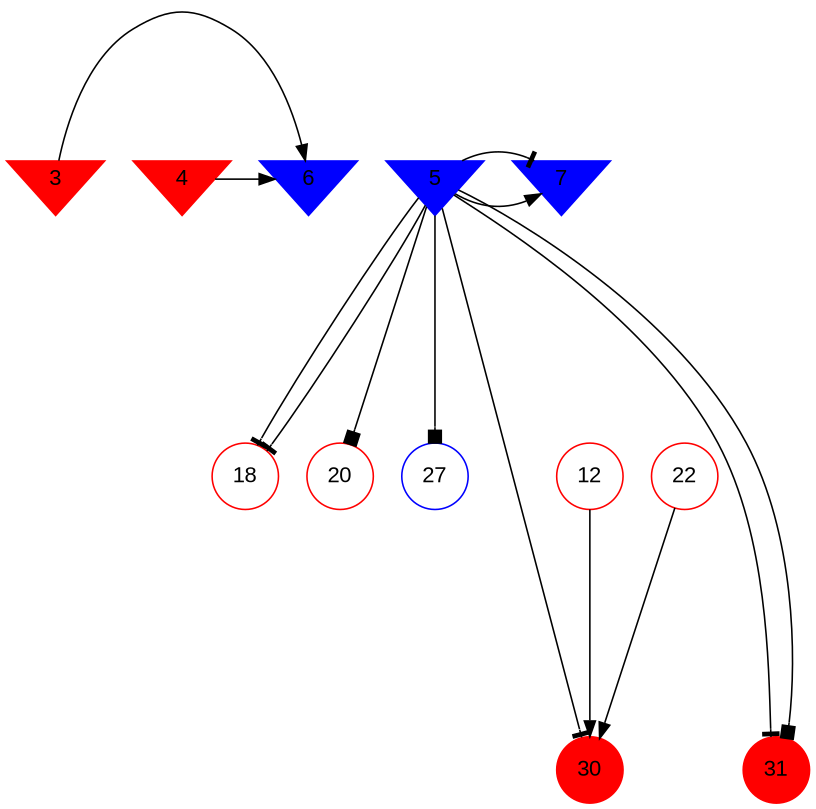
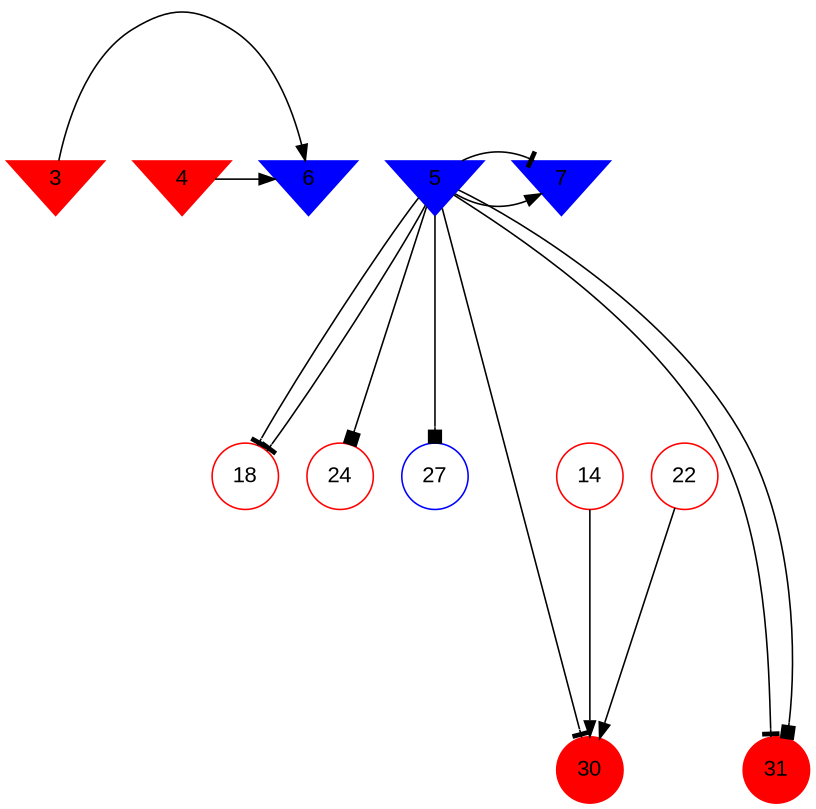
(340, 476) -> (340, 476)
(590, 476) -> (590, 476)
